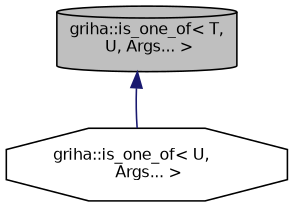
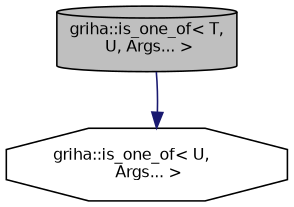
(136, 108) -> (157, 92)
